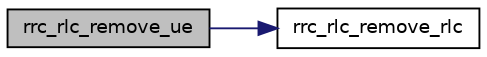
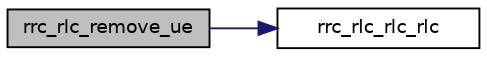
(378, 28) -> (378, 28)
